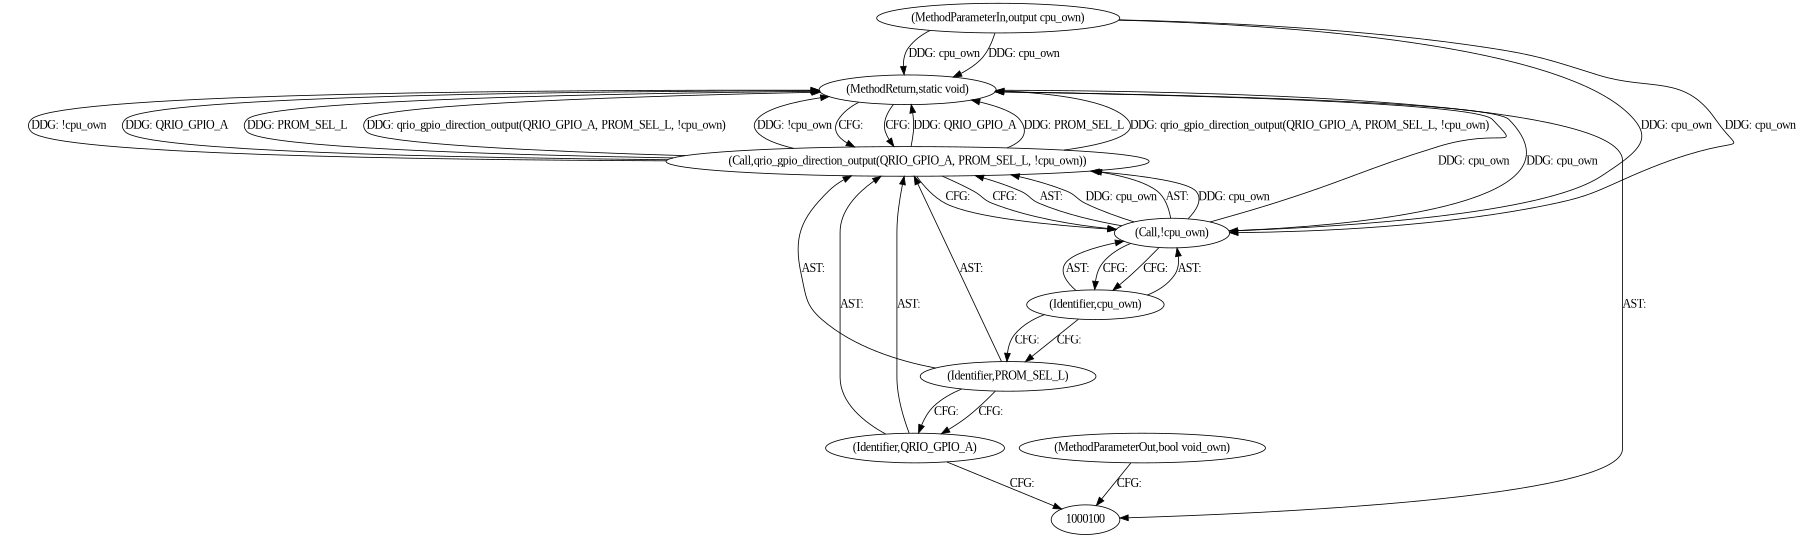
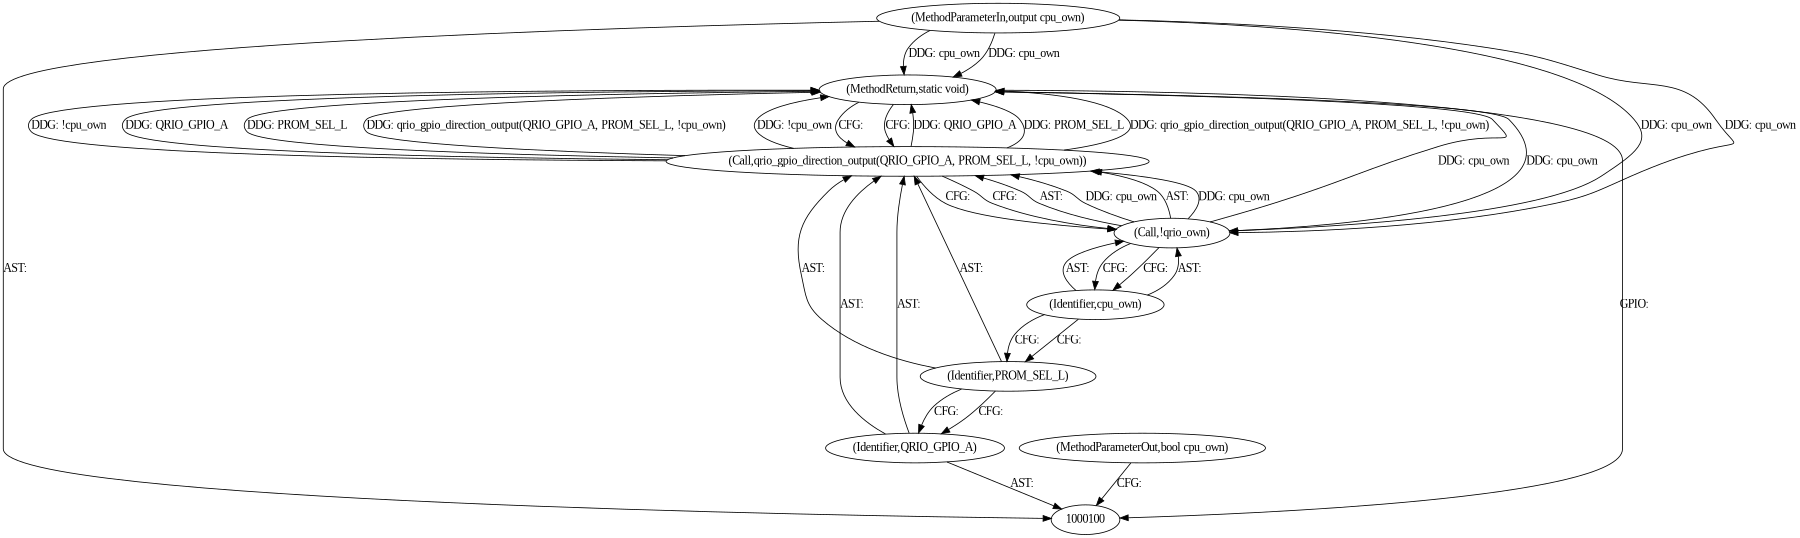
(1172, 233) -> (1172, 233)
(1636, 305) -> (1636, 305)
none -> (3, 351)
(1142, 448) -> (1142, 448)
(1024, 484) -> (1024, 484)
